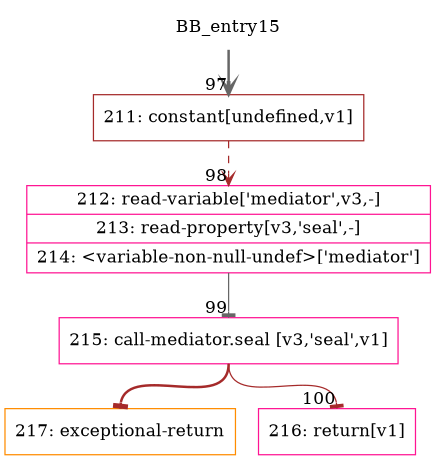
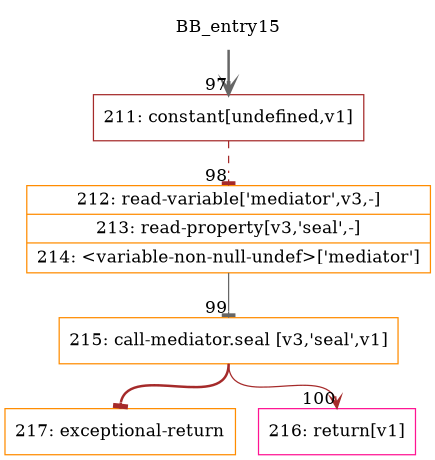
(229, 157) -> (229, 157)
(229, 229) -> (229, 229)
(229, 341) -> (229, 341)
(280, 386) -> (280, 386)
